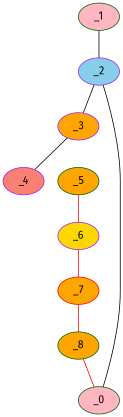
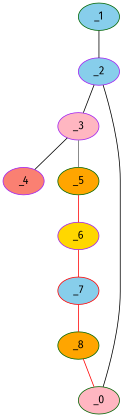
(99, 17) -> (99, 17)
(78, 126) -> (78, 126)
none -> (78, 154)
(78, 291) -> (78, 291)
